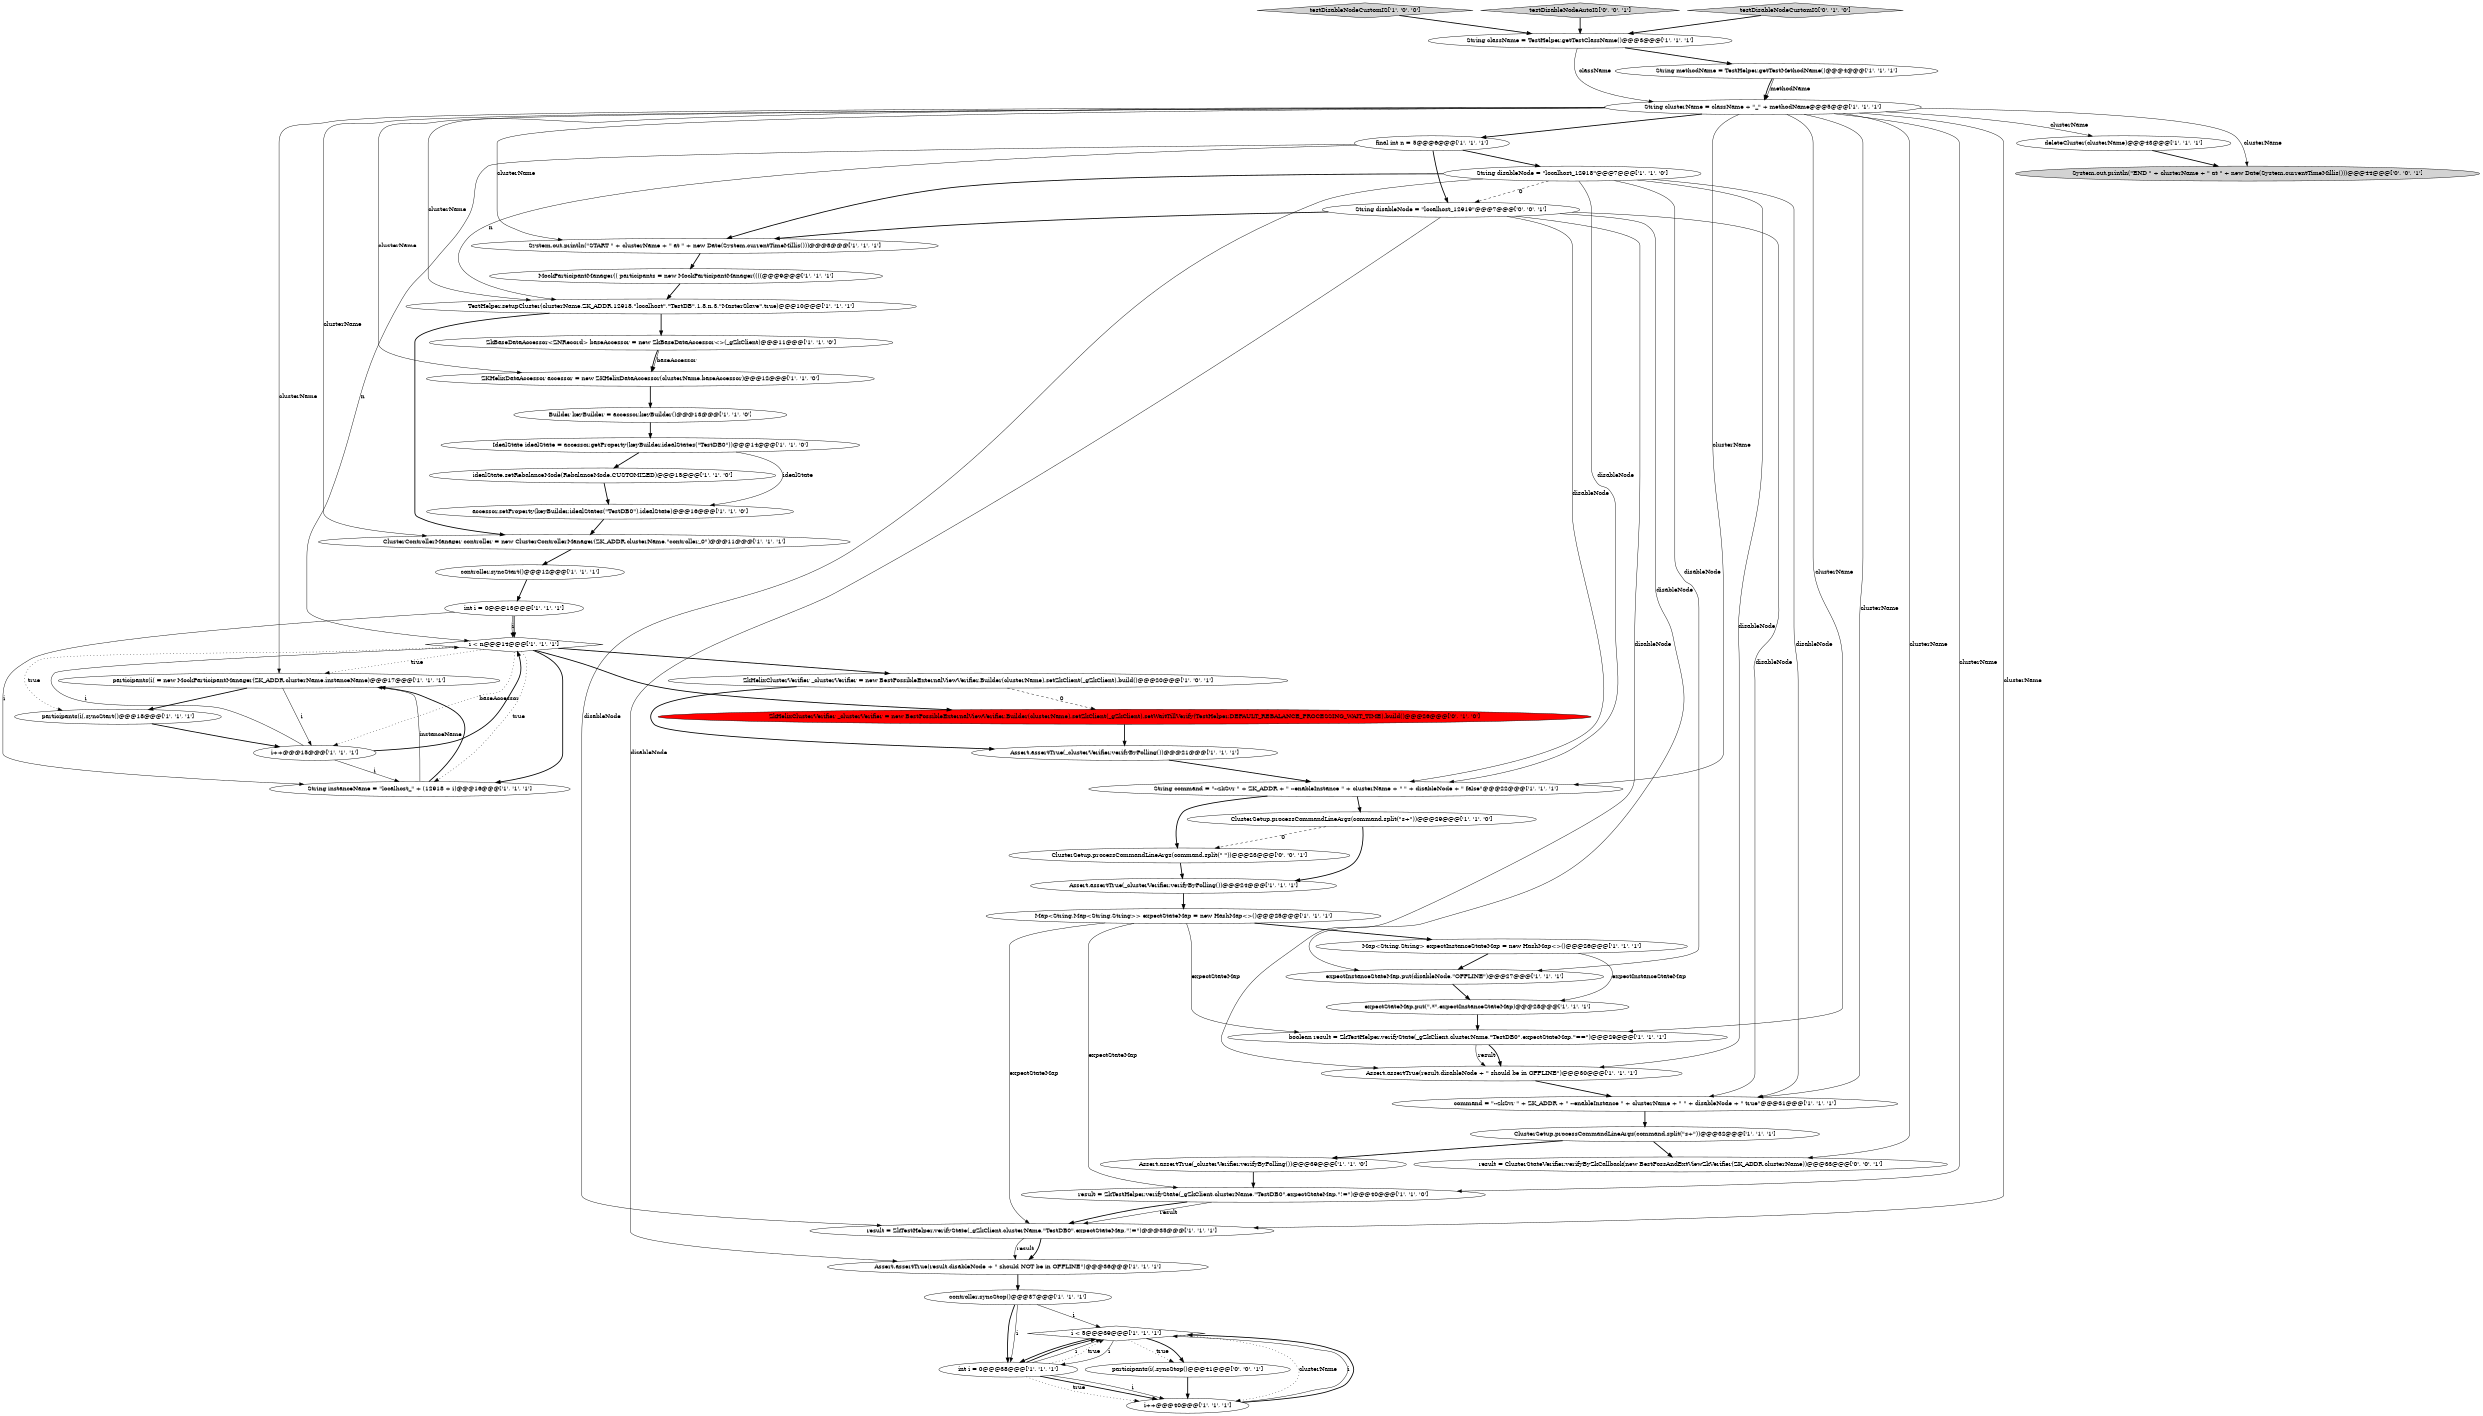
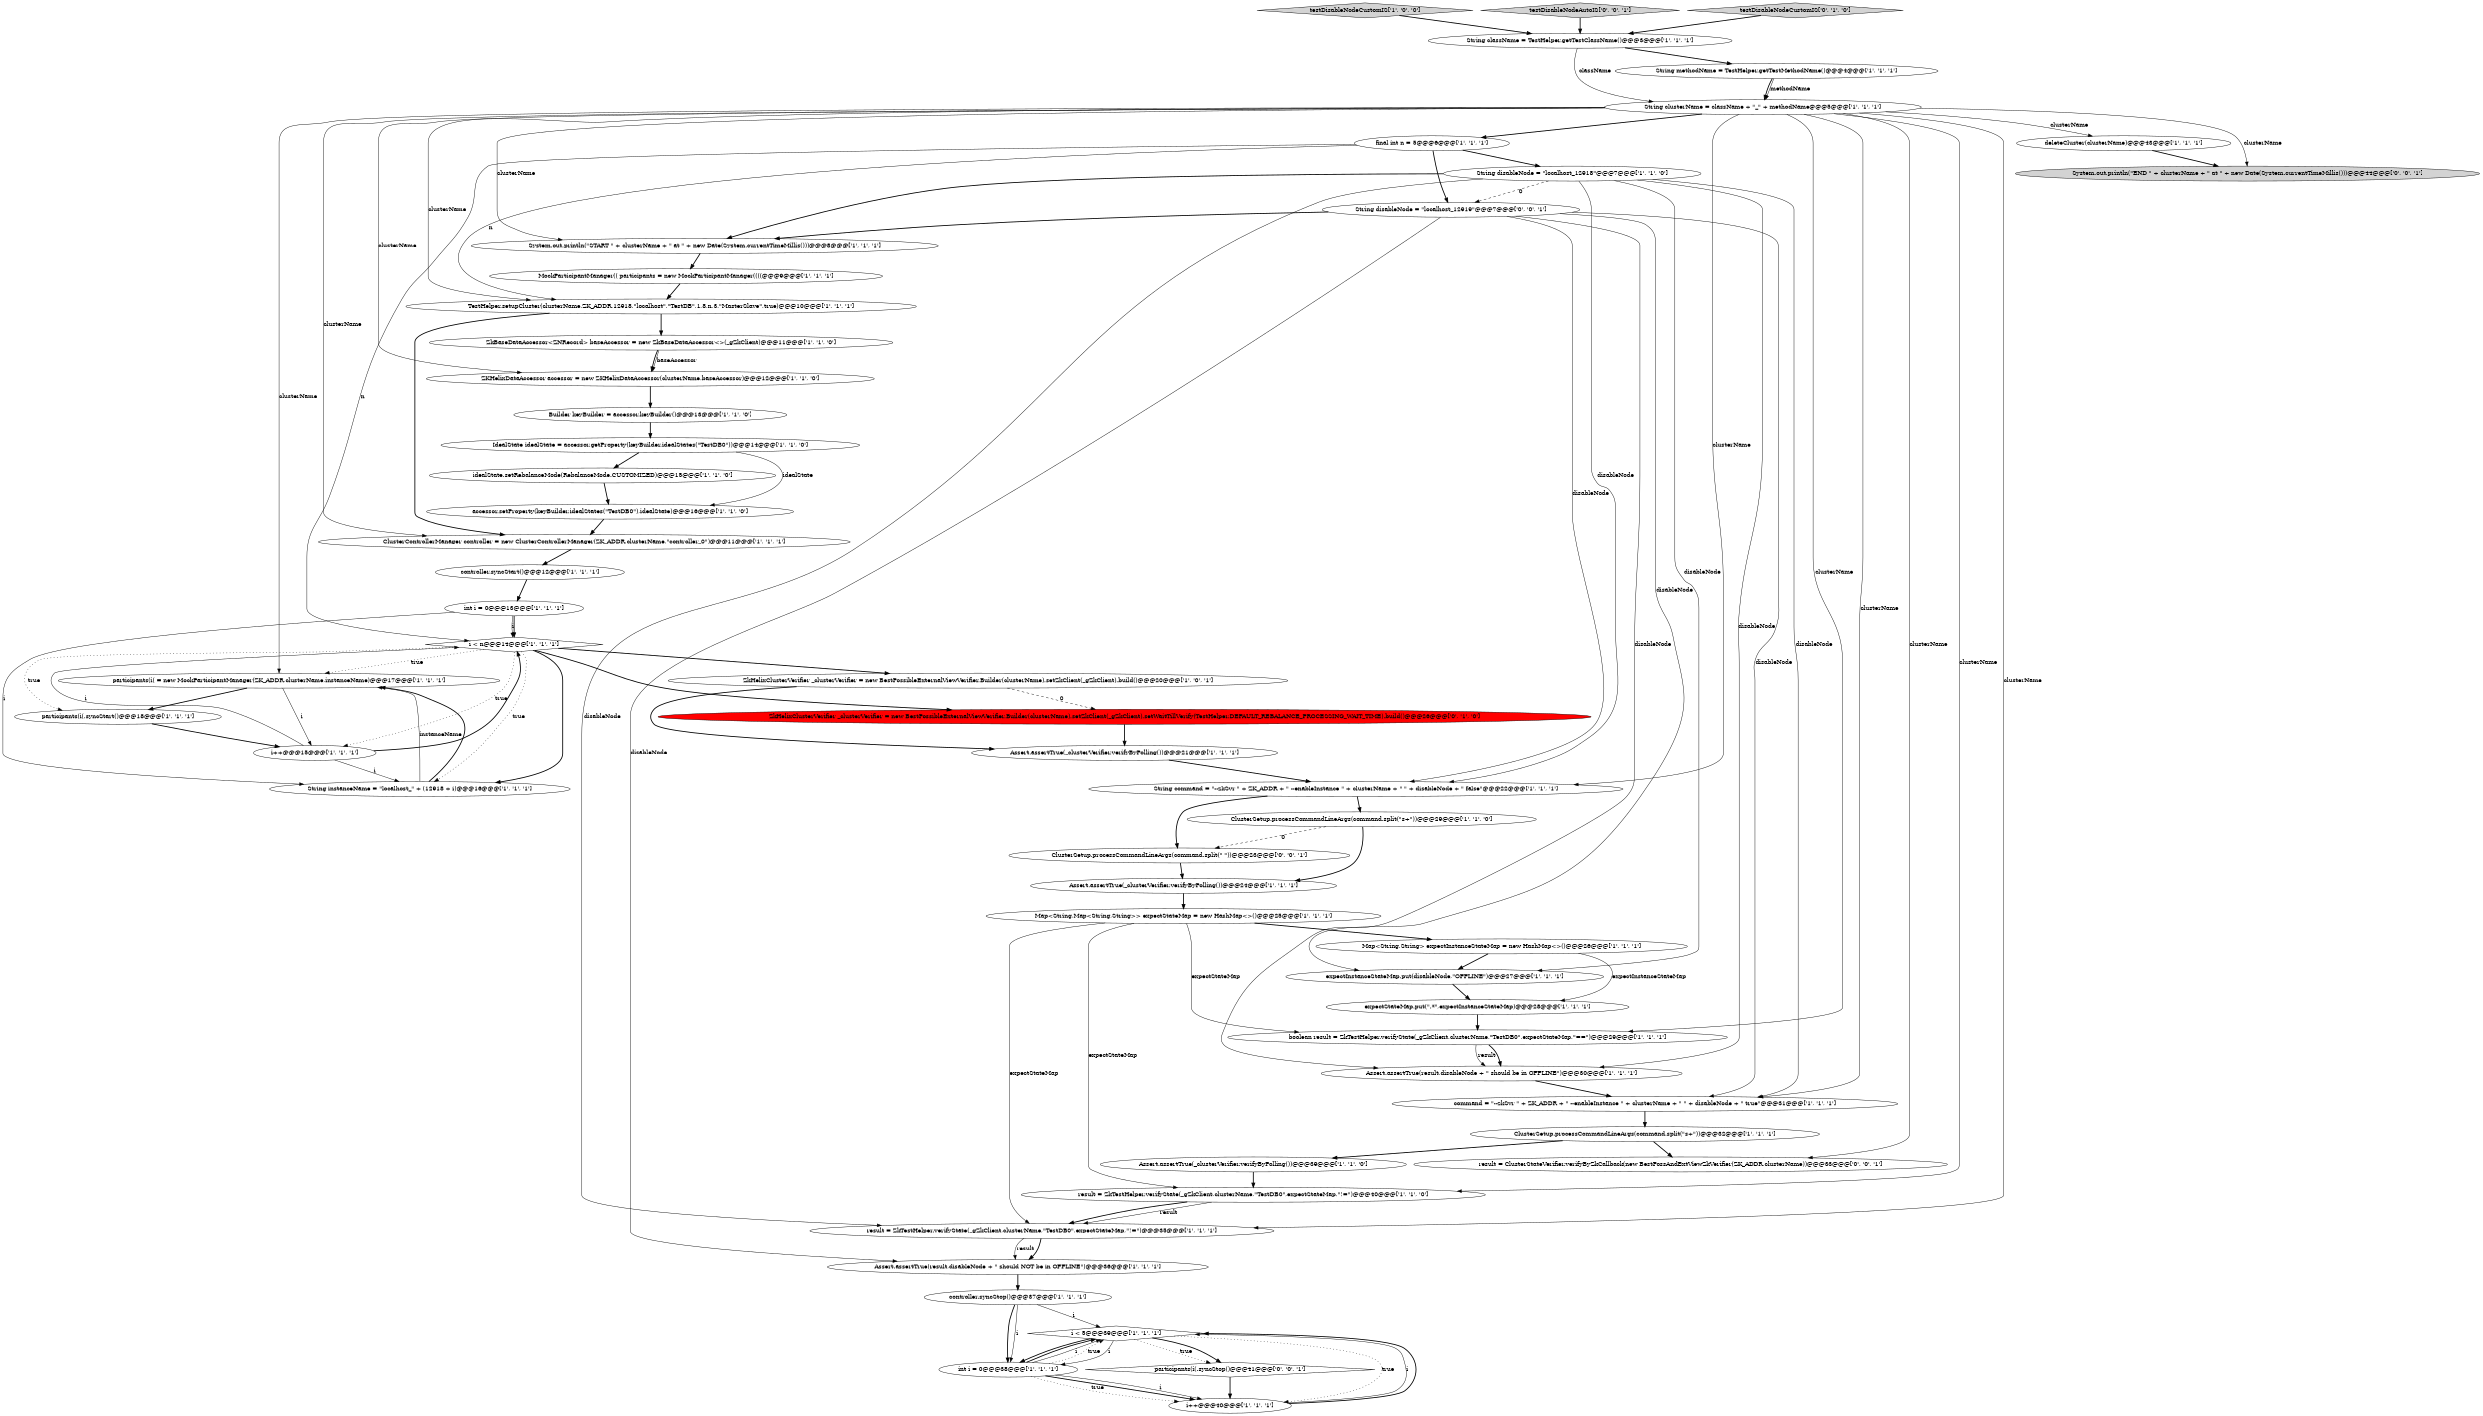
(499, 699) -> (501, 699)
(1188, 1370) -> (1230, 1370)
(1318, 1370) -> (1388, 1370)
